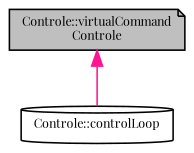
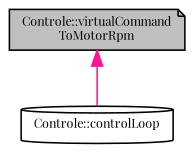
(97, 30) -> (97, 30)
